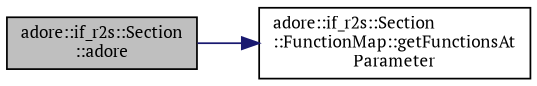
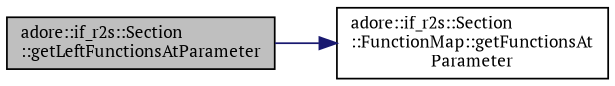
(102, 43) -> (141, 43)
